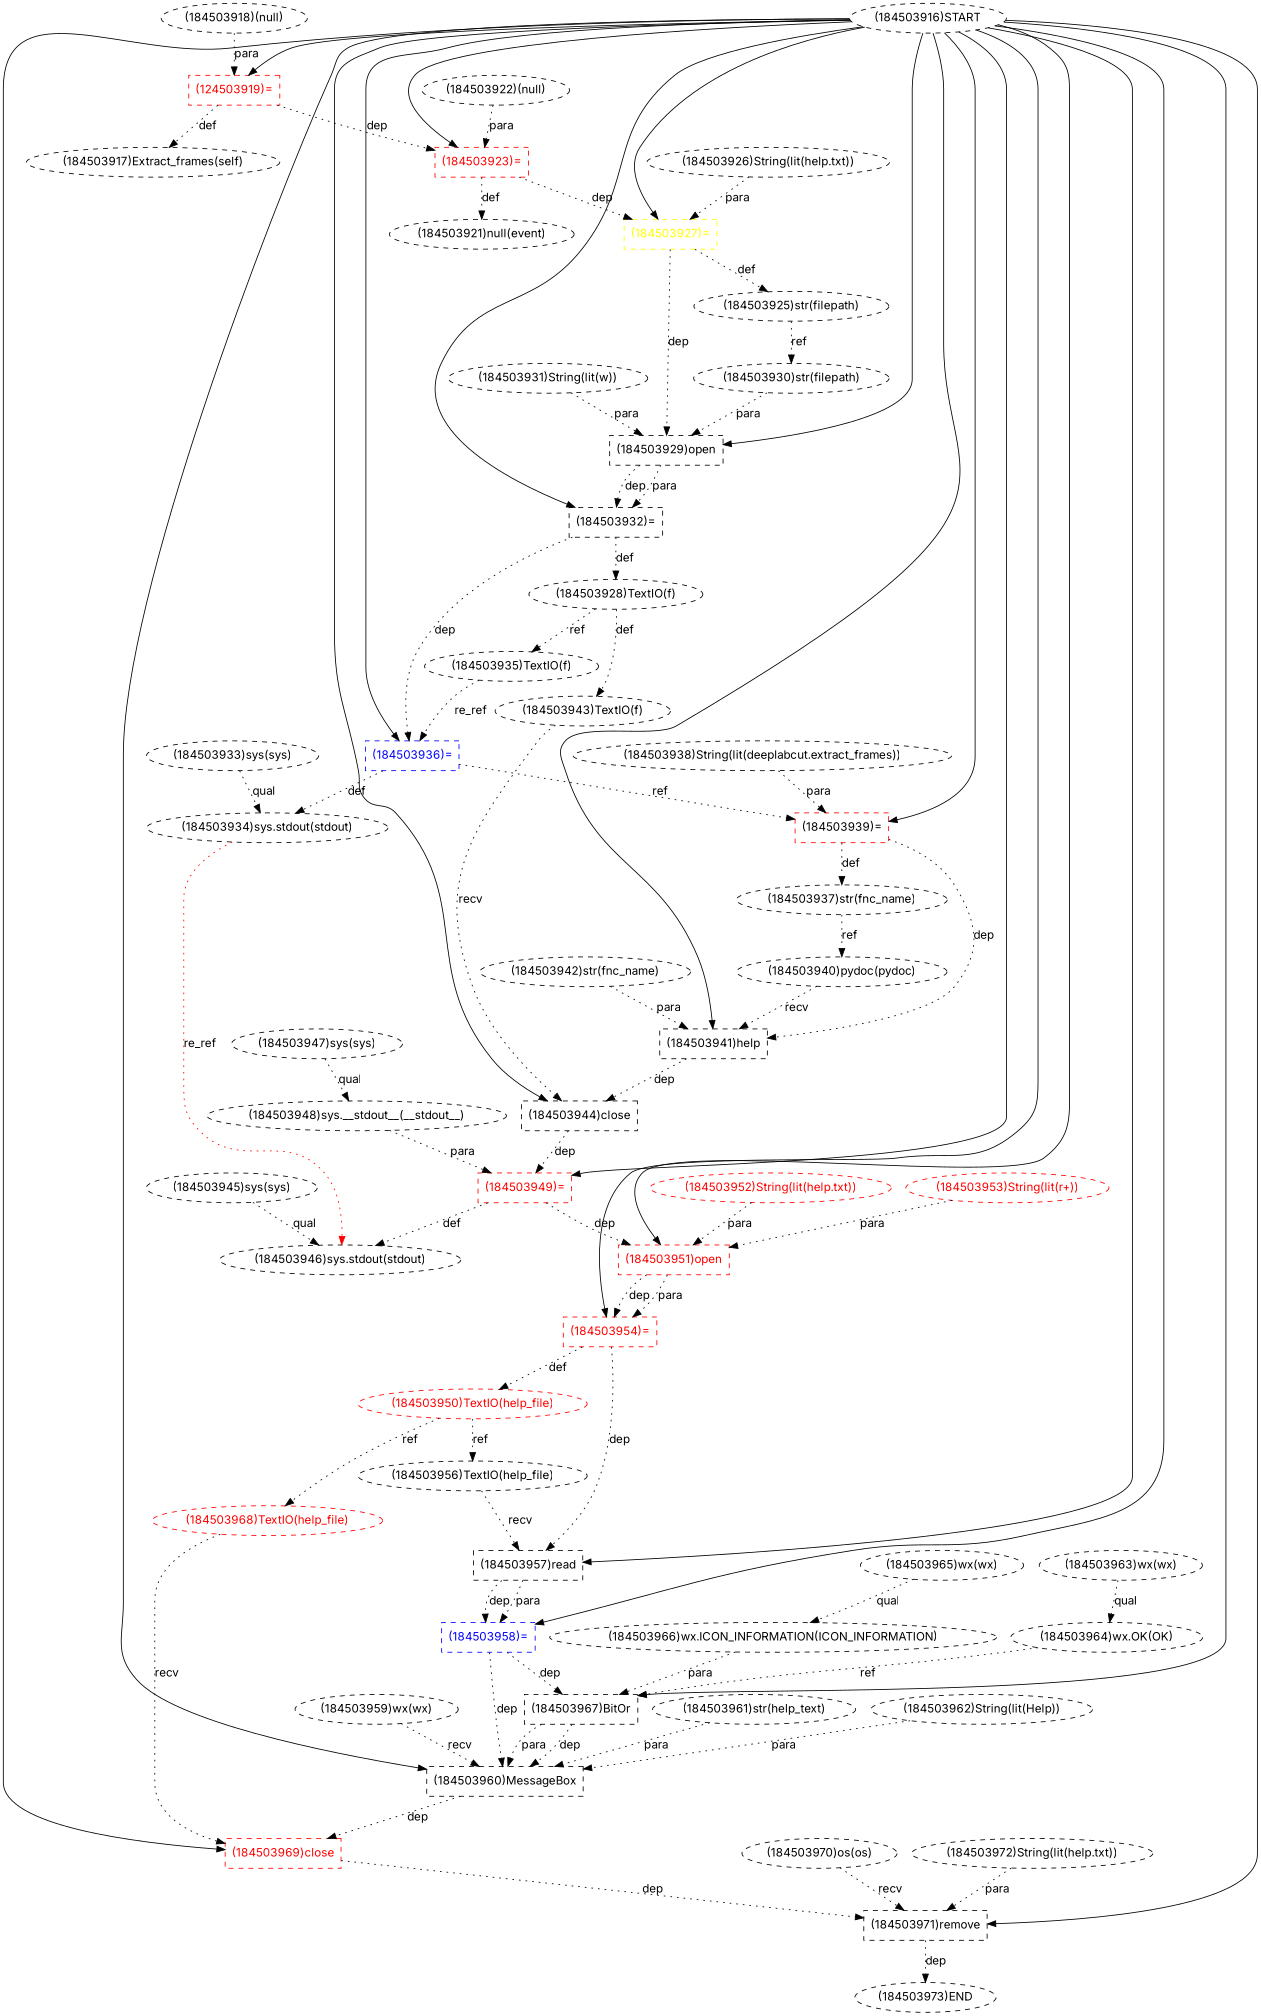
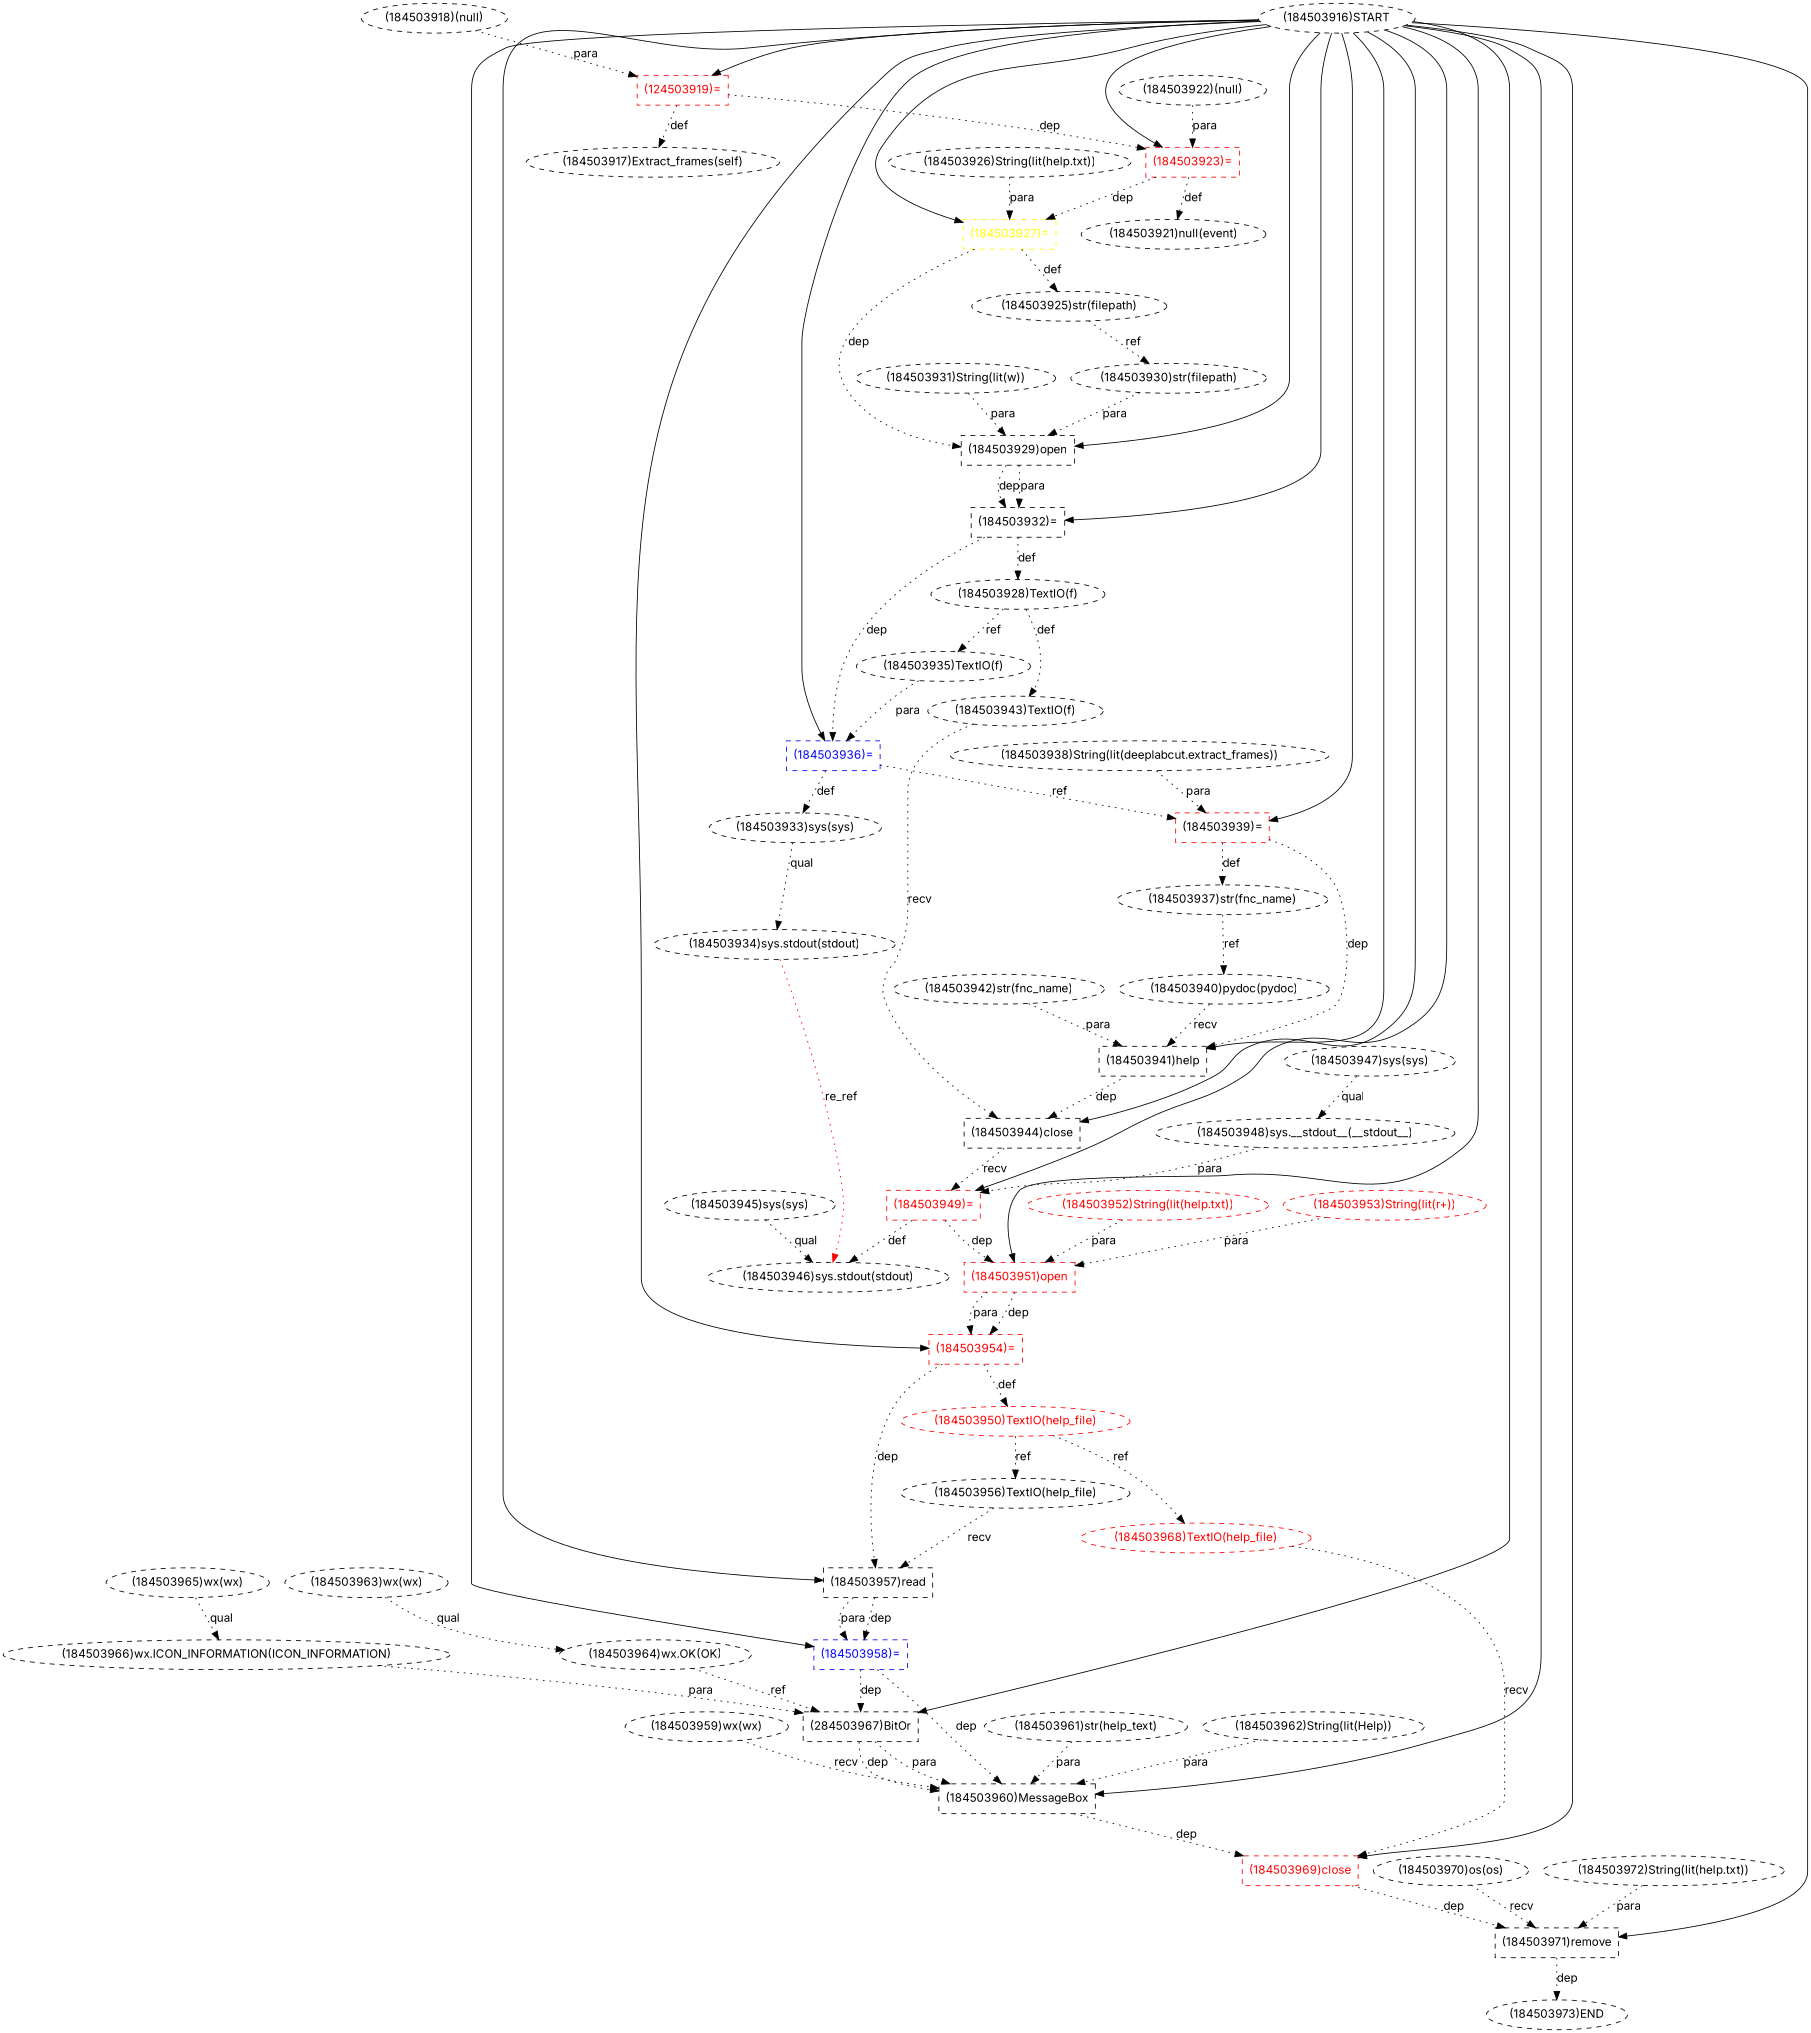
(471, 711) -> (908, 711)
(343, 790) -> (816, 788)
(565, 1152) -> (995, 1169)
(581, 1709) -> (861, 1727)
